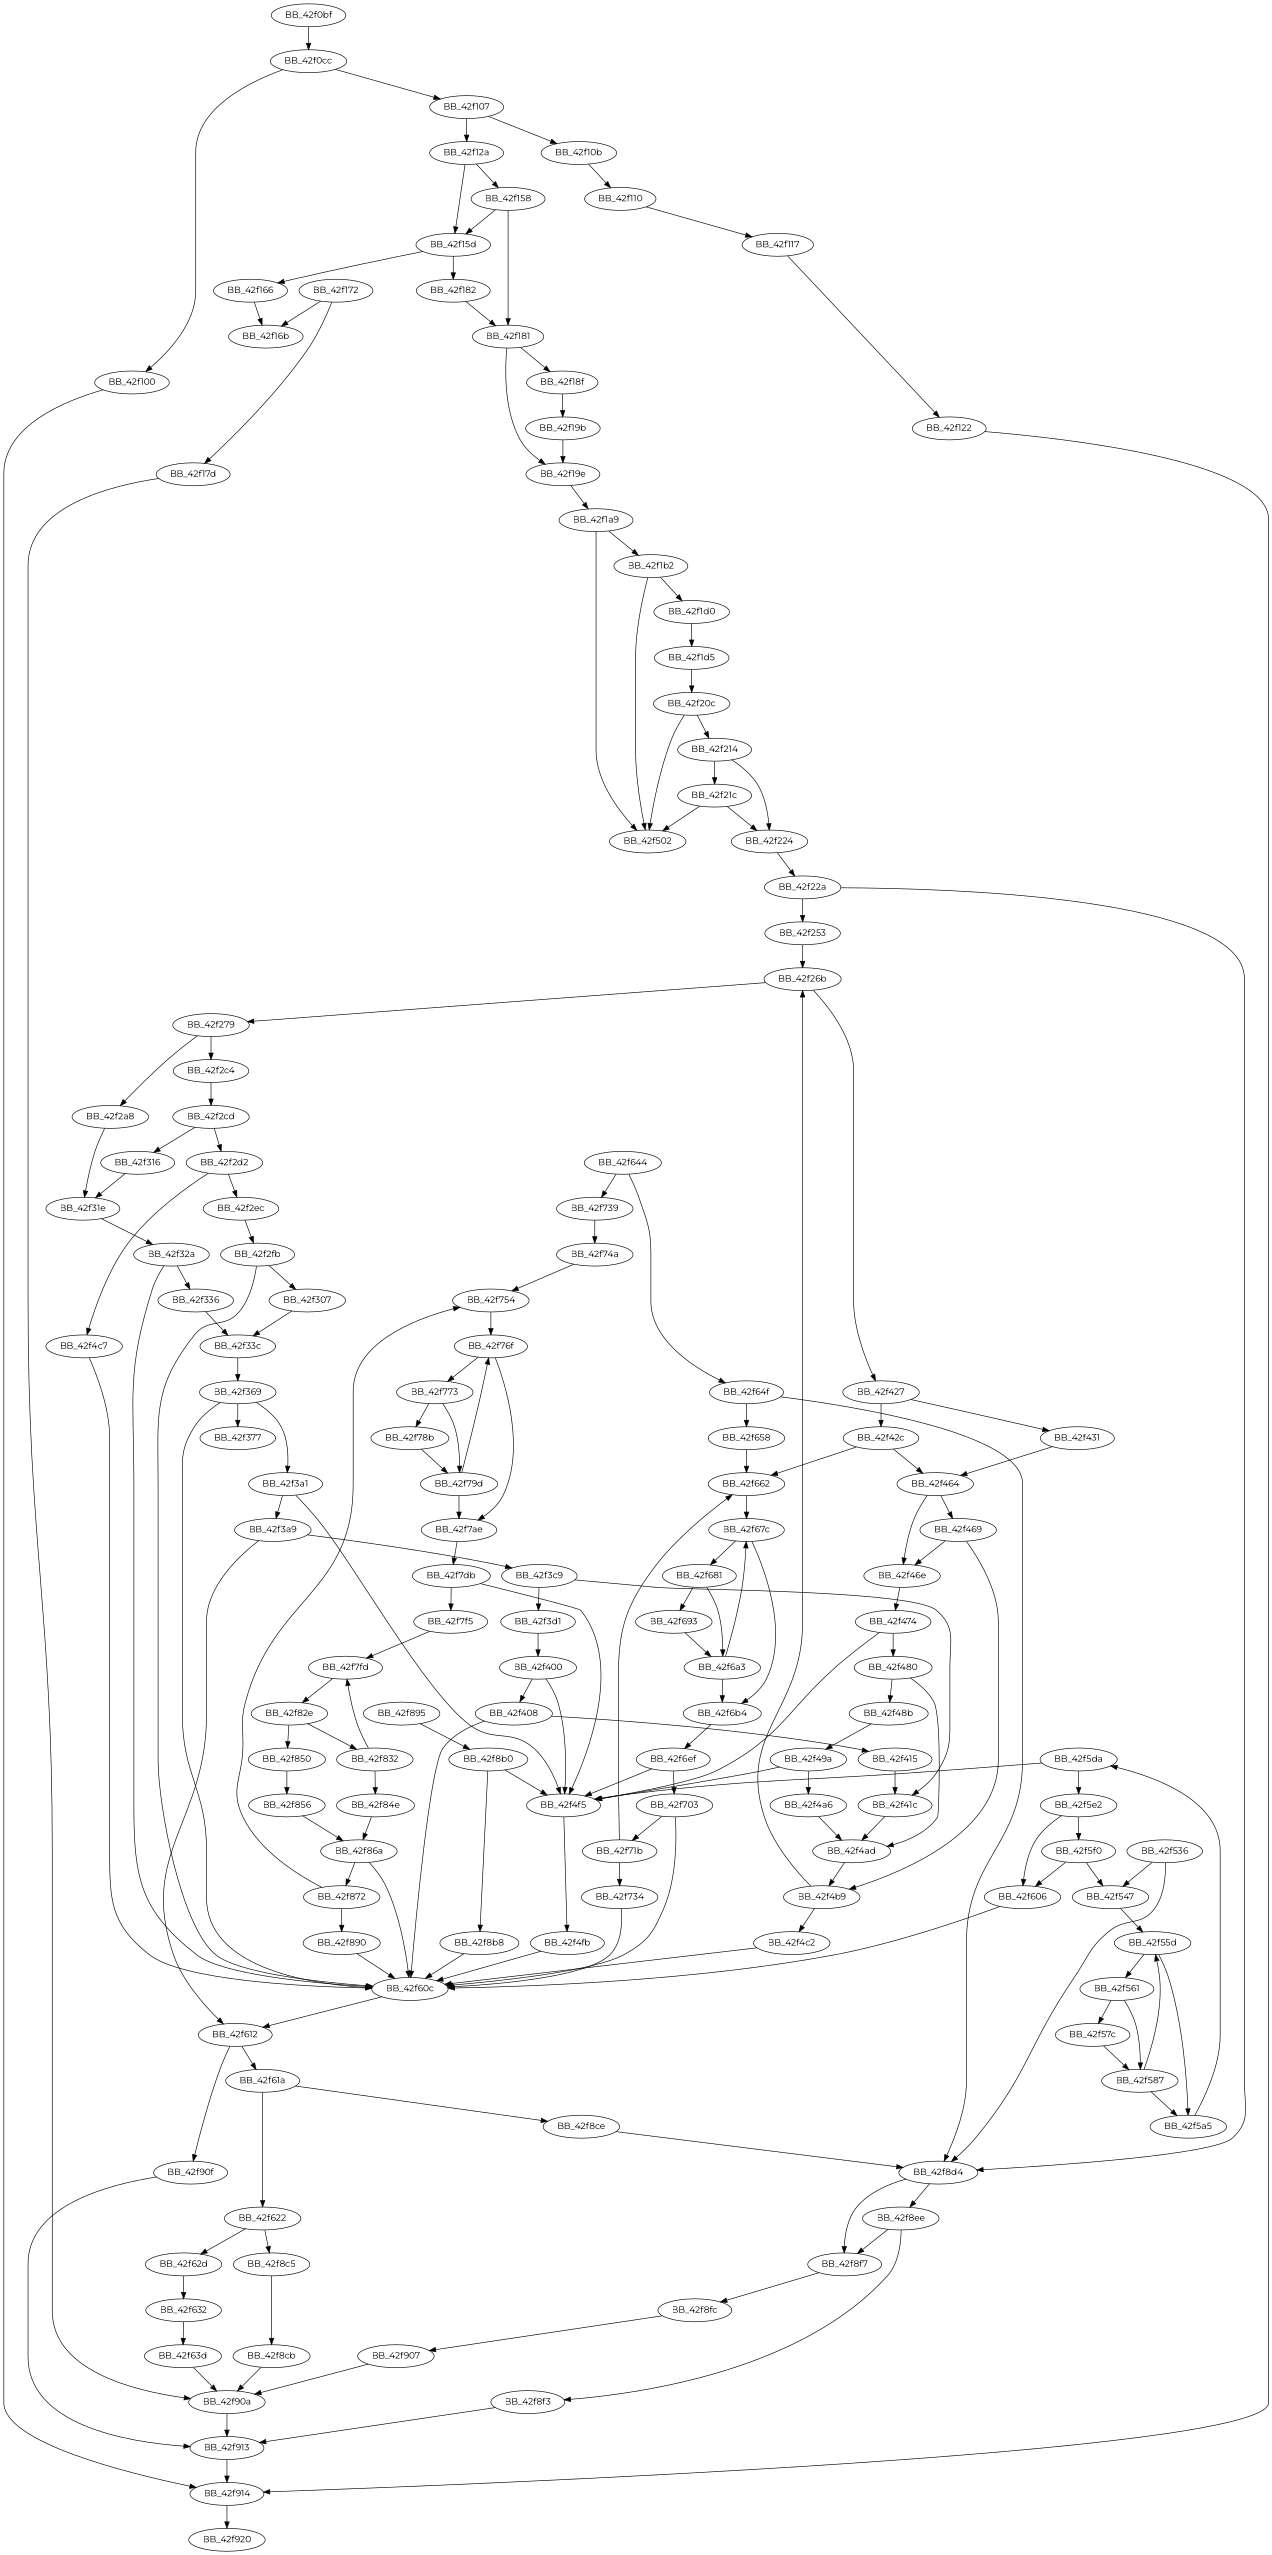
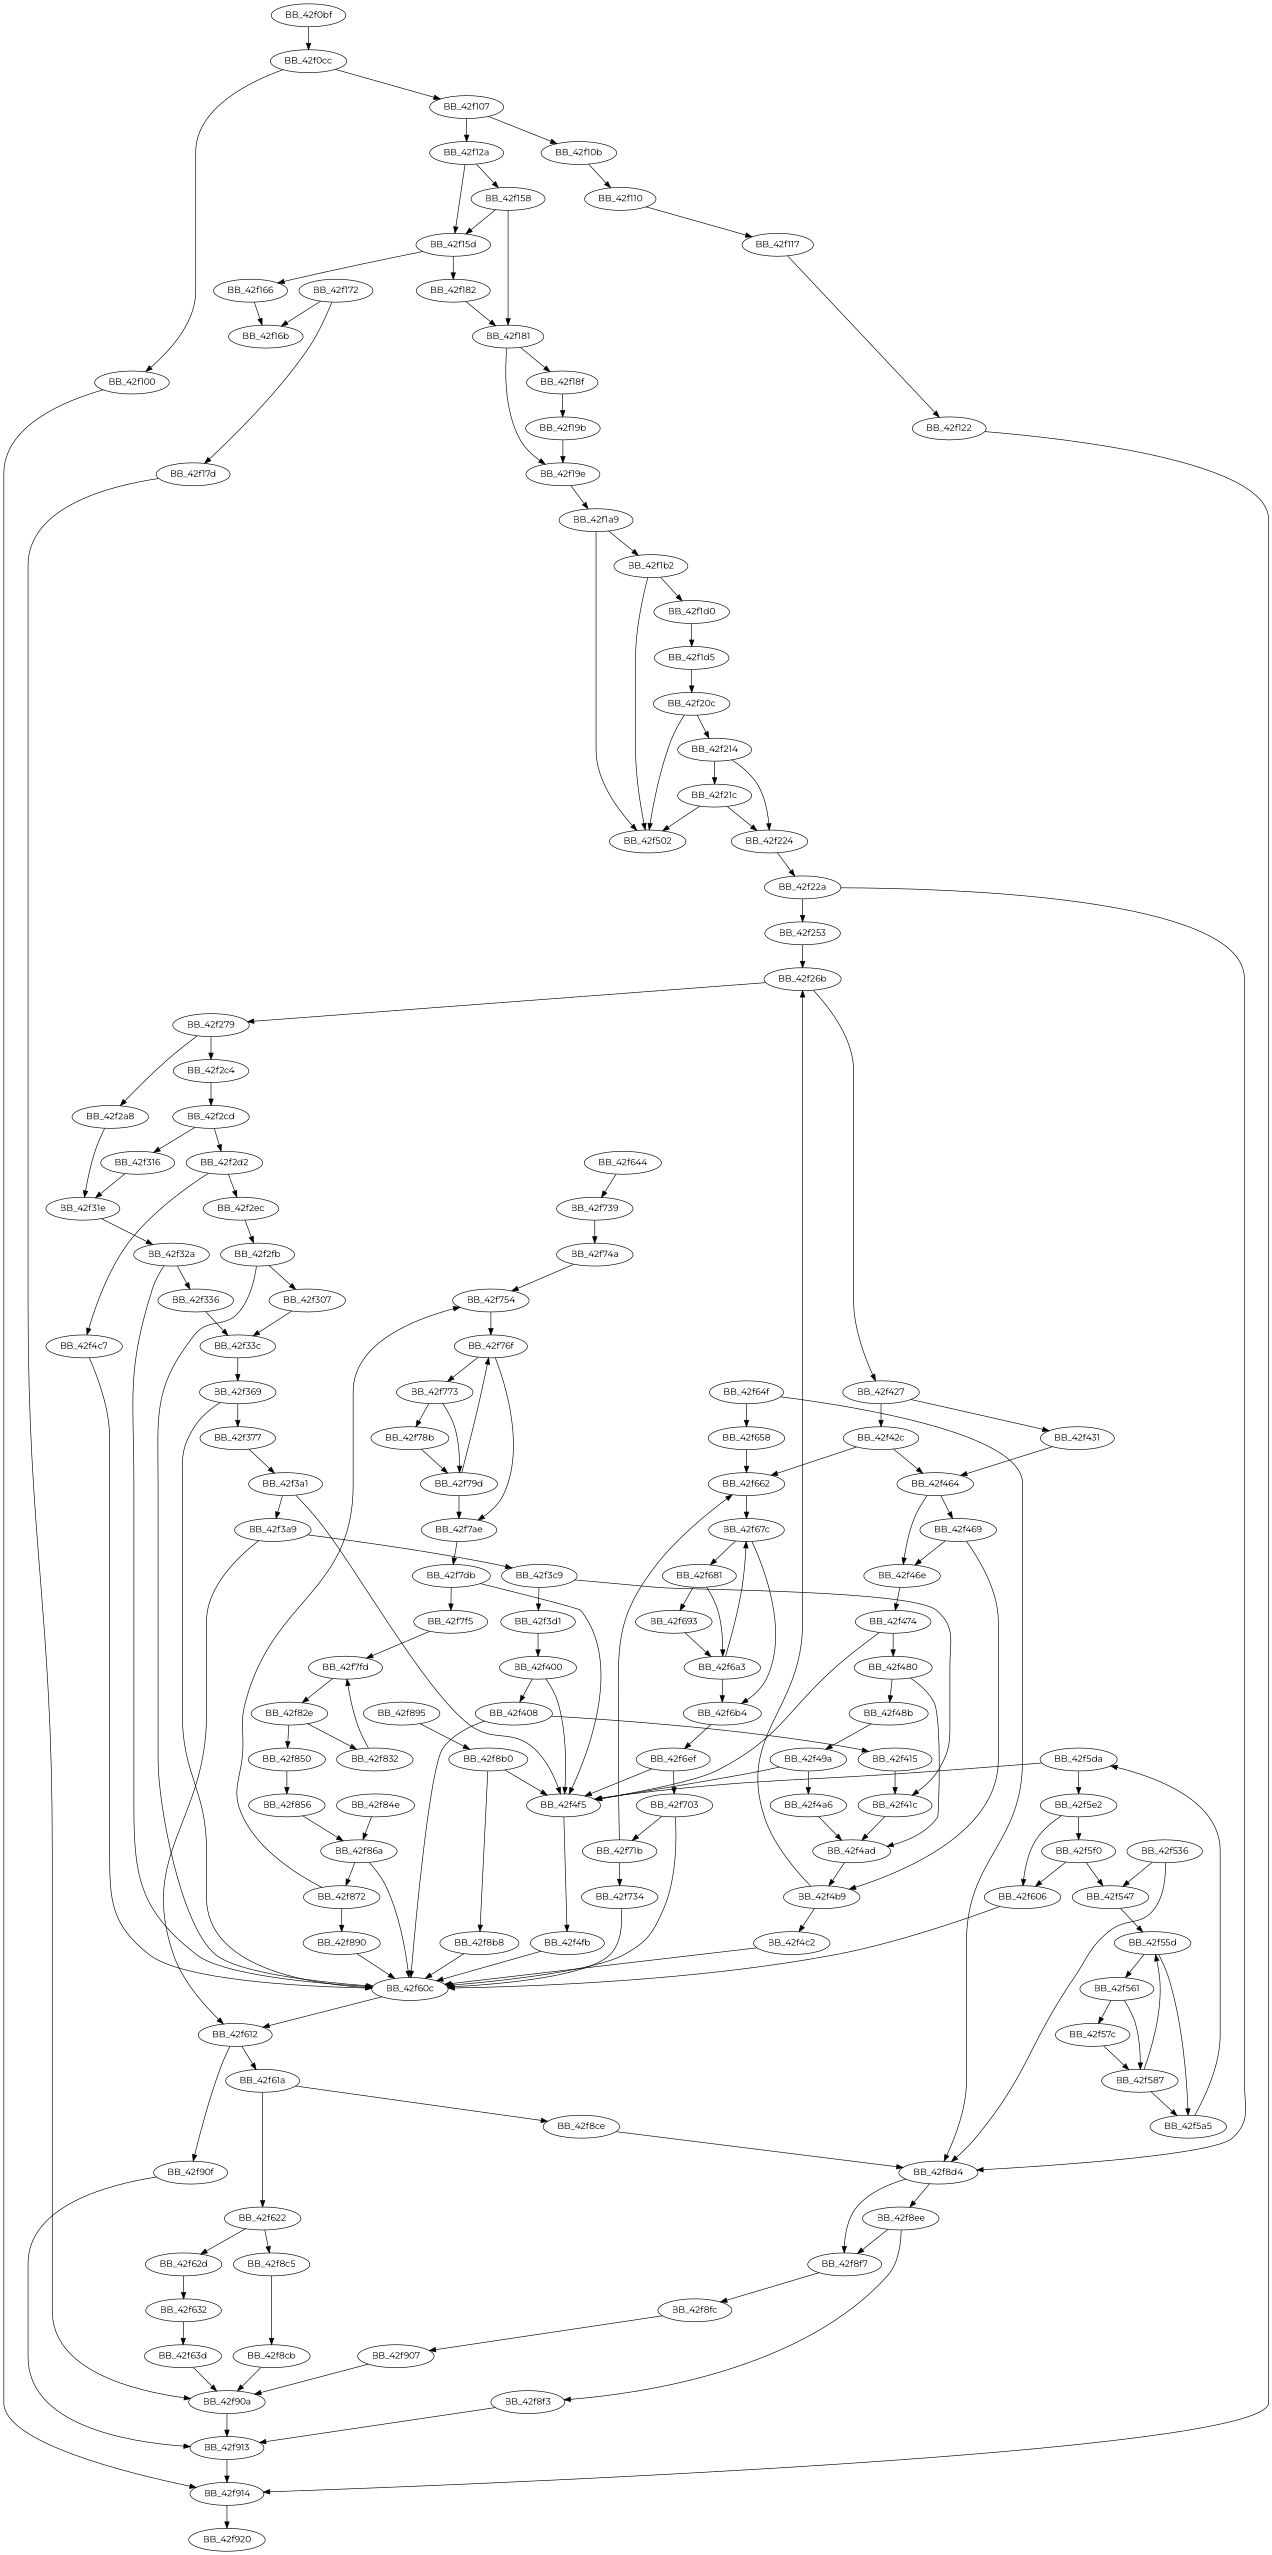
(651, 1291) -> none
(282, 1429) -> (259, 1459)
(375, 1779) -> none
